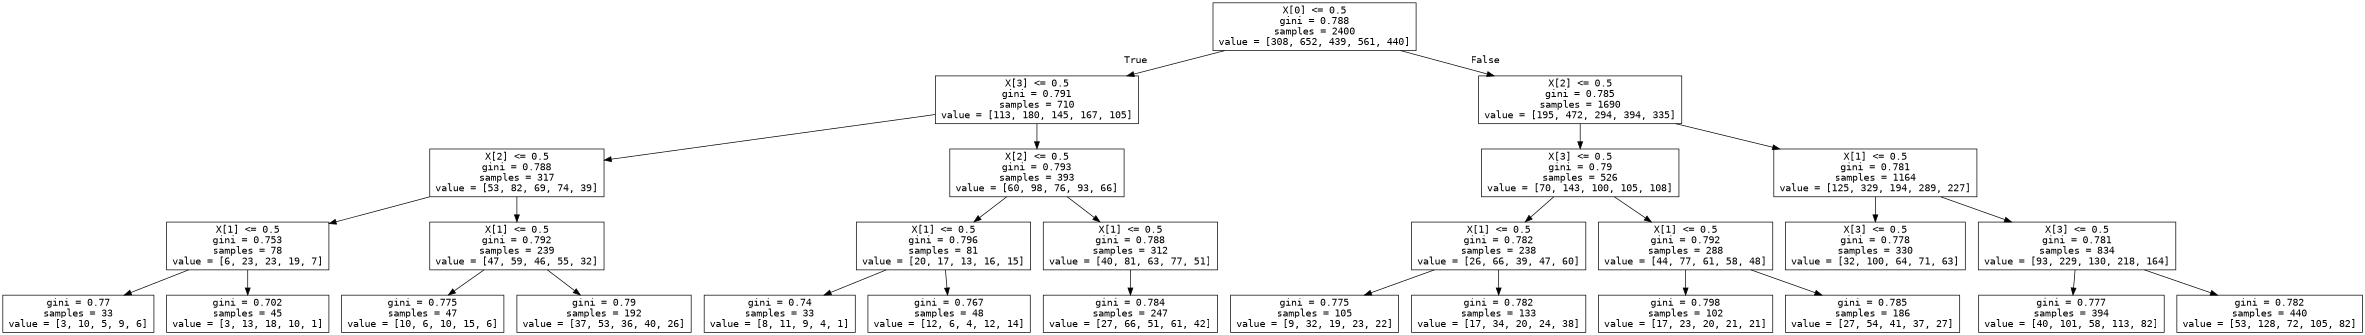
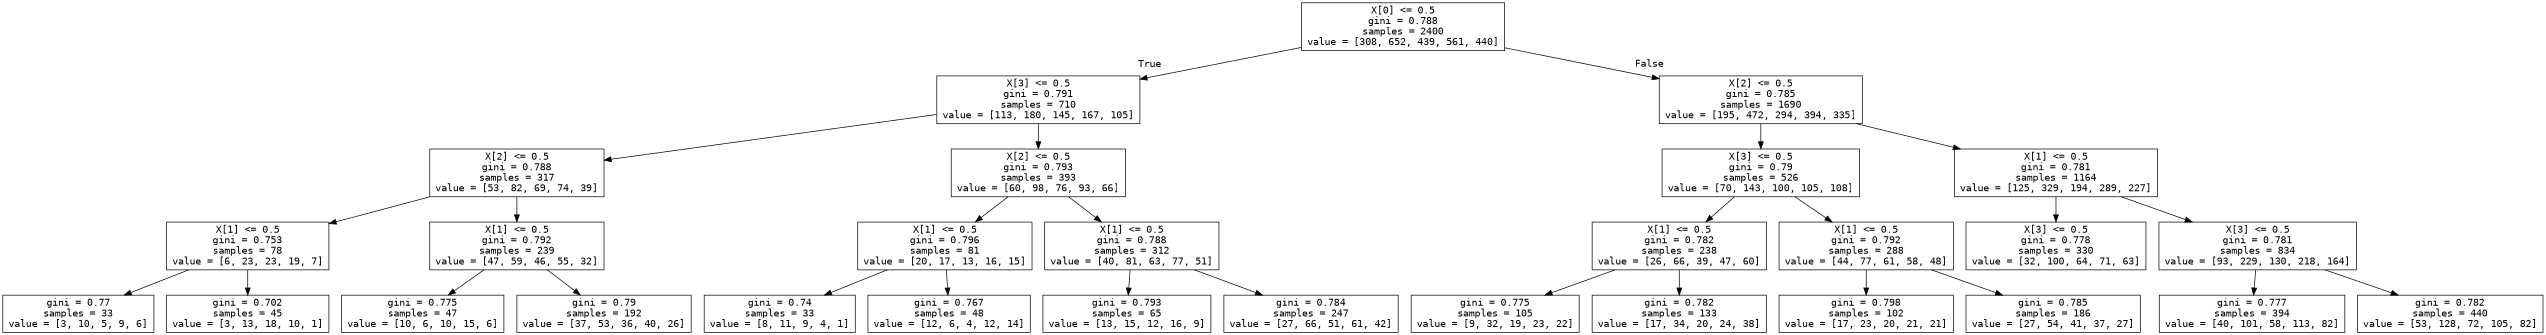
none -> (1127, 314)
